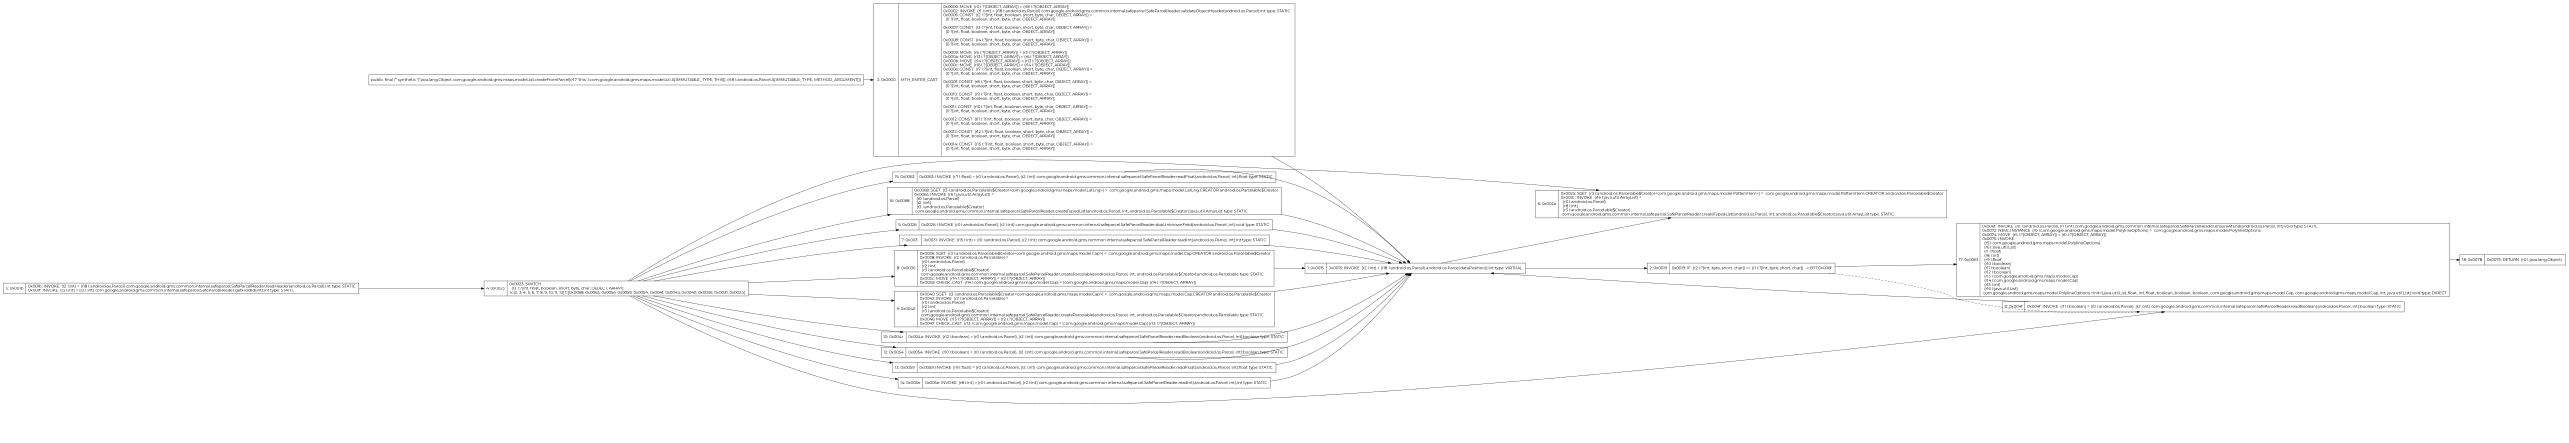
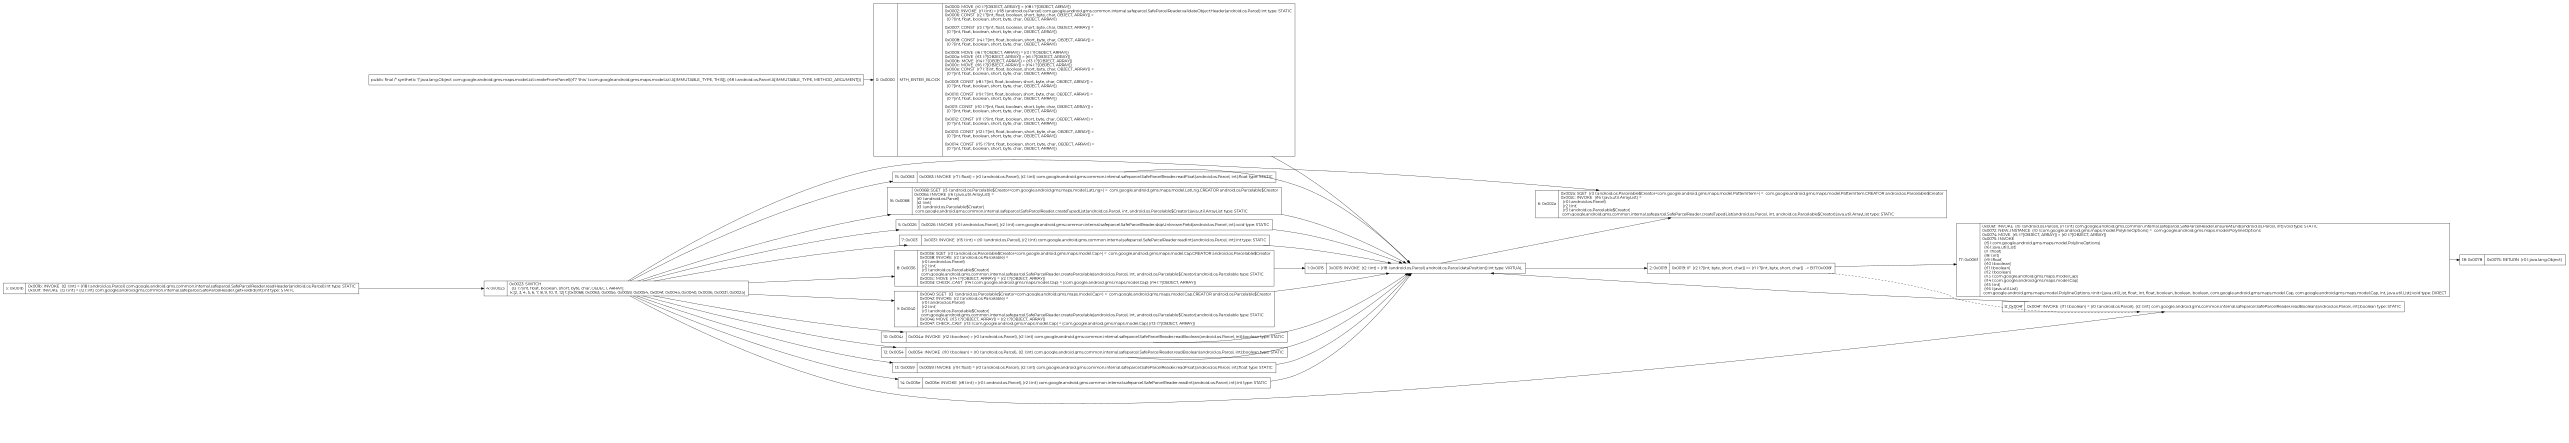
(919, 80) -> (920, 80)
(1569, 206) -> (1569, 206)
